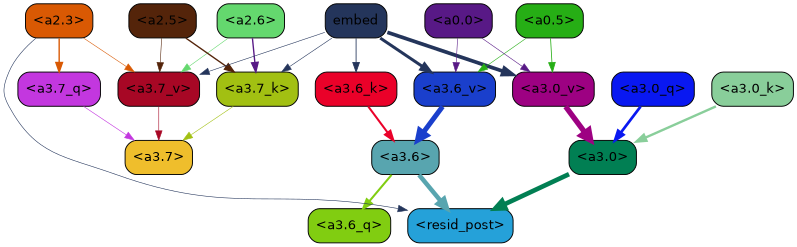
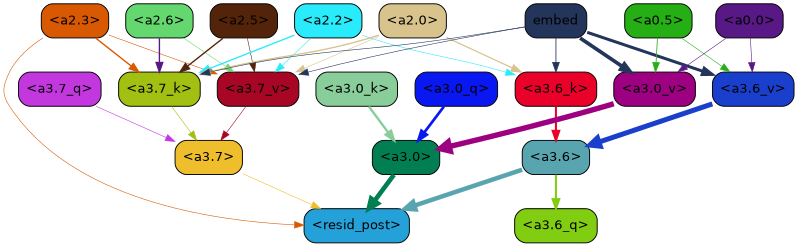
none -> (328, 21)
none -> (413, 21)
(59, 50) -> (113, 52)
(151, 185) -> (99, 181)
none -> (277, 189)
